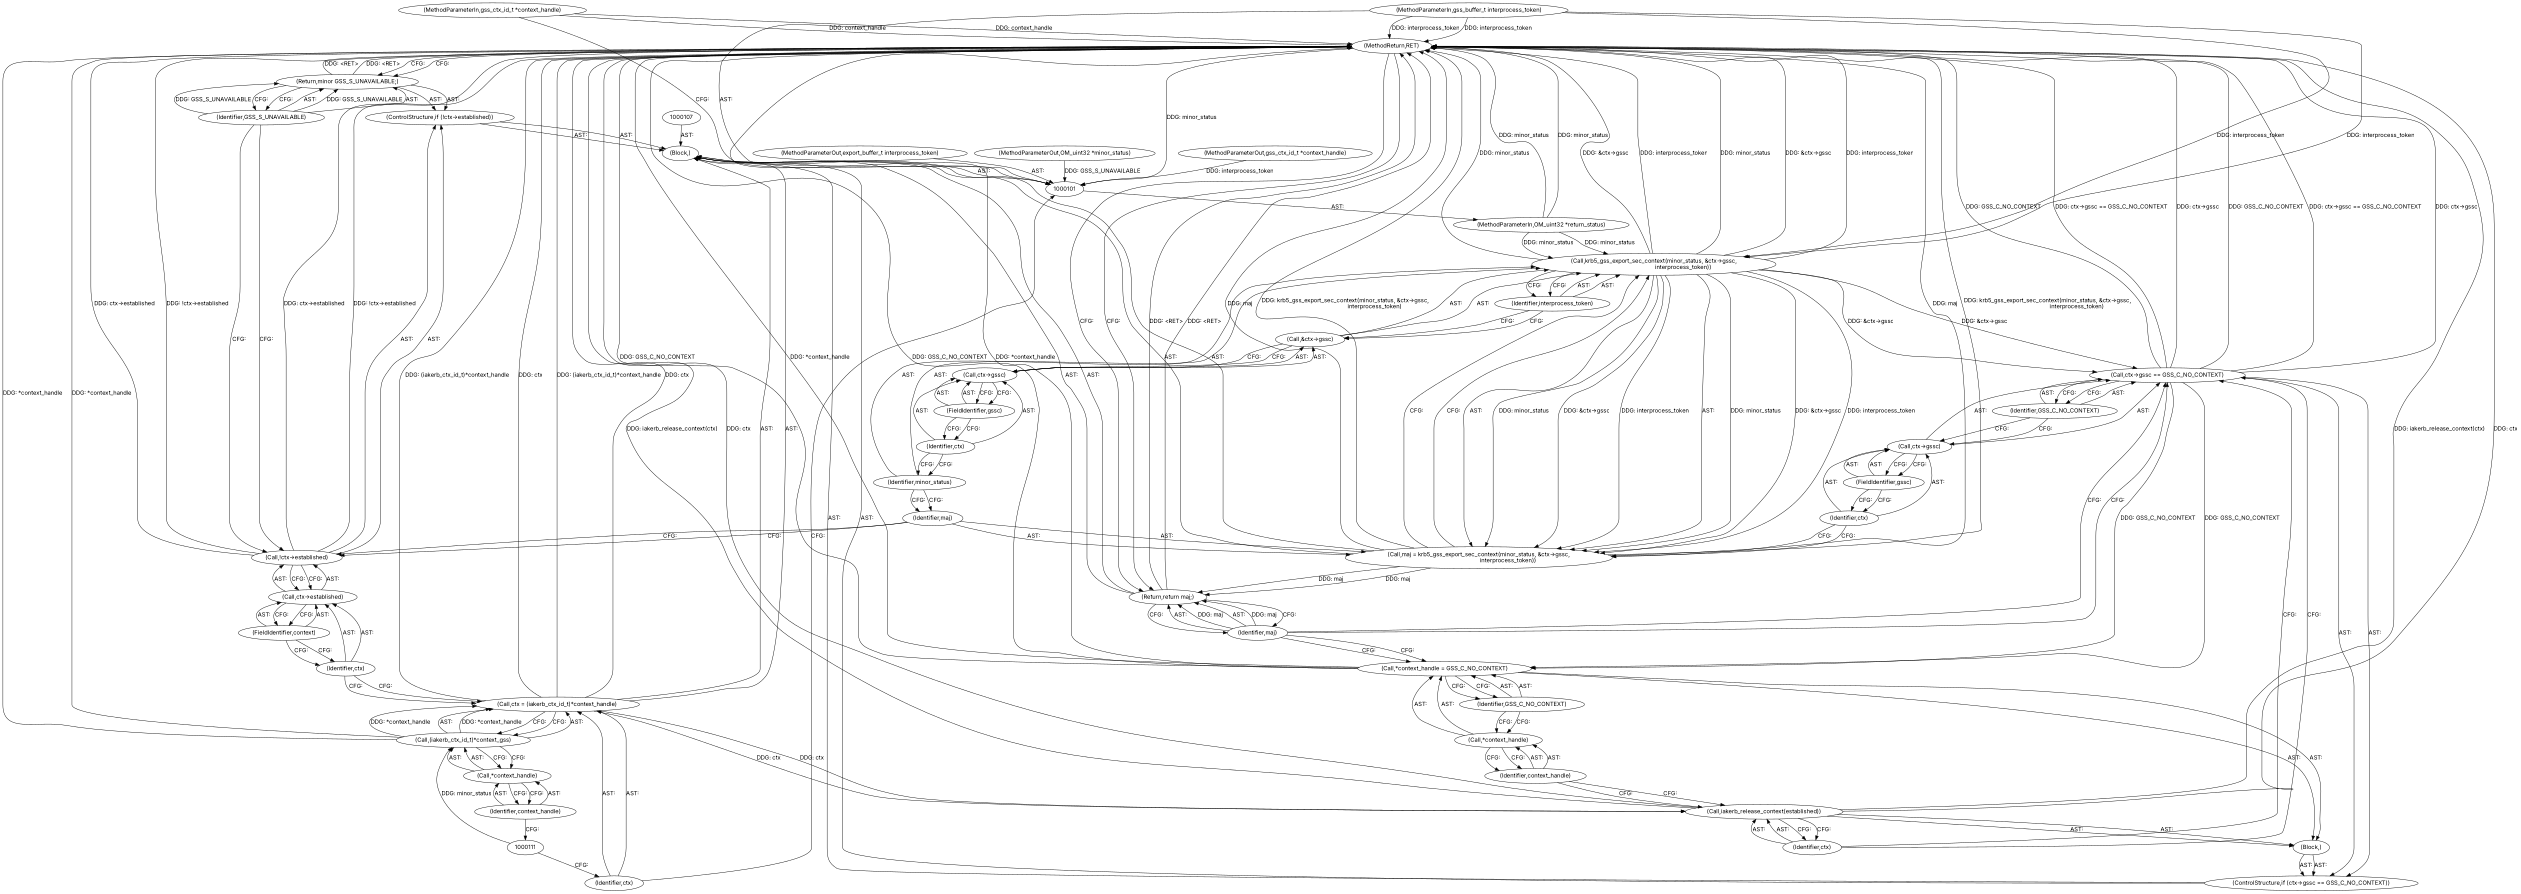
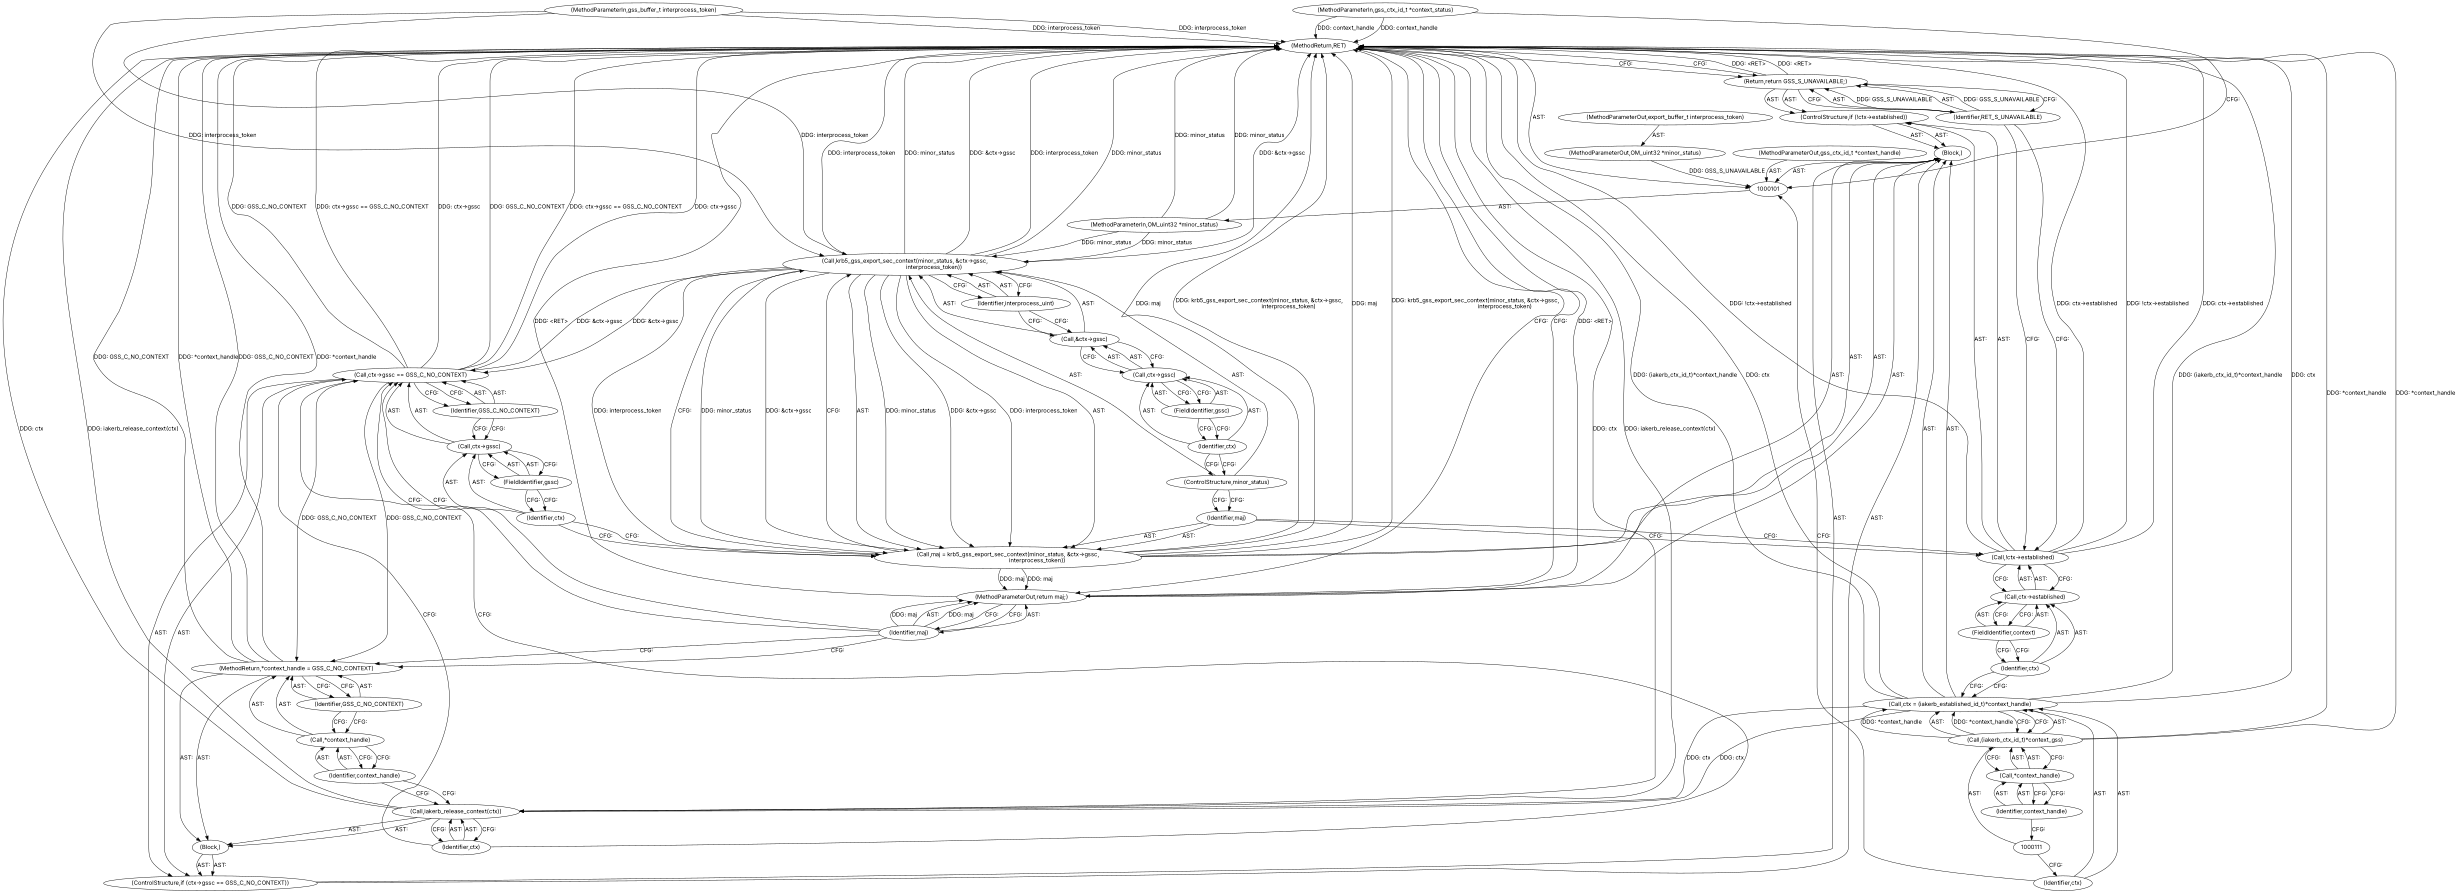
(493, 10) -> (1385, 10)
(783, 26) -> none
(347, 82) -> (1796, 82)
(261, 118) -> (1998, 118)
(682, 118) -> none
(1192, 118) -> (1540, 118)
(993, 165) -> (1652, 134)
(1240, 171) -> (1776, 171)
(1541, 225) -> (1154, 225)
(1552, 304) -> (1016, 304)
(920, 483) -> (1227, 483)
(1168, 597) -> (1022, 597)
(1445, 669) -> (296, 669)
(557, 704) -> (1960, 704)
(467, 794) -> (1976, 794)
(1764, 812) -> (456, 812)
